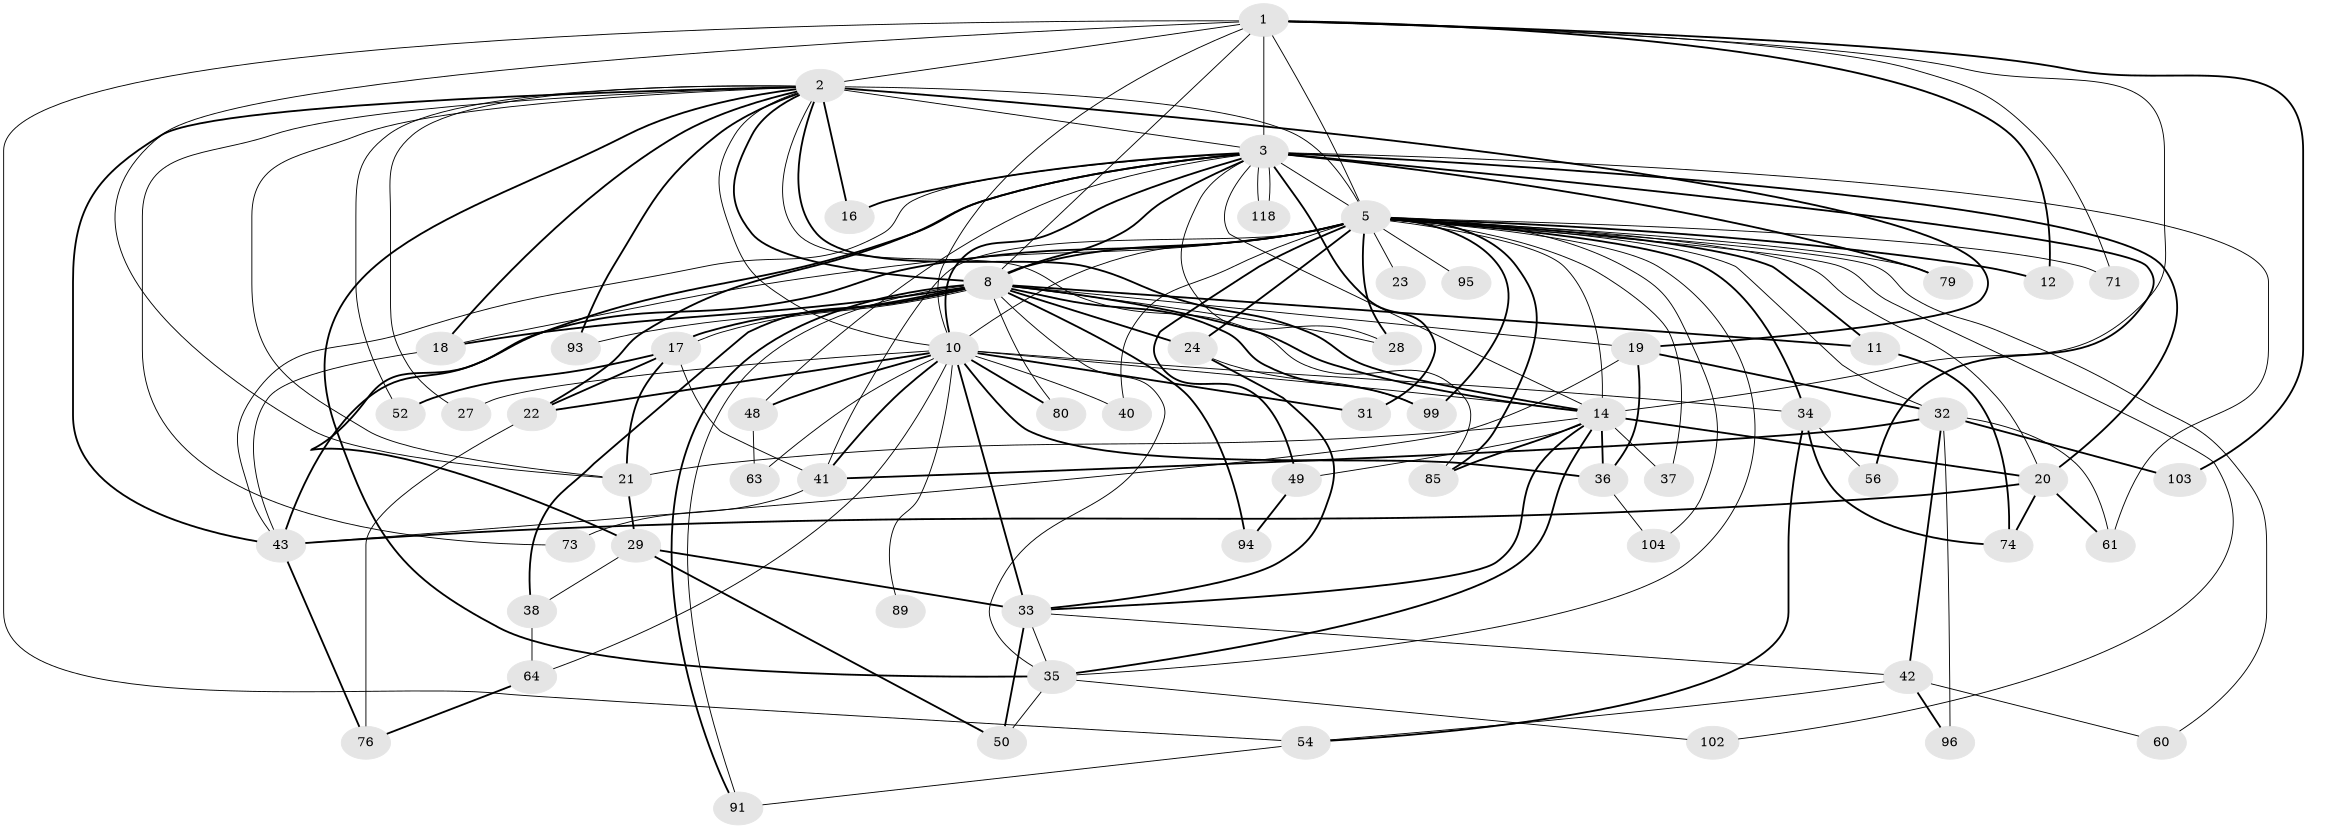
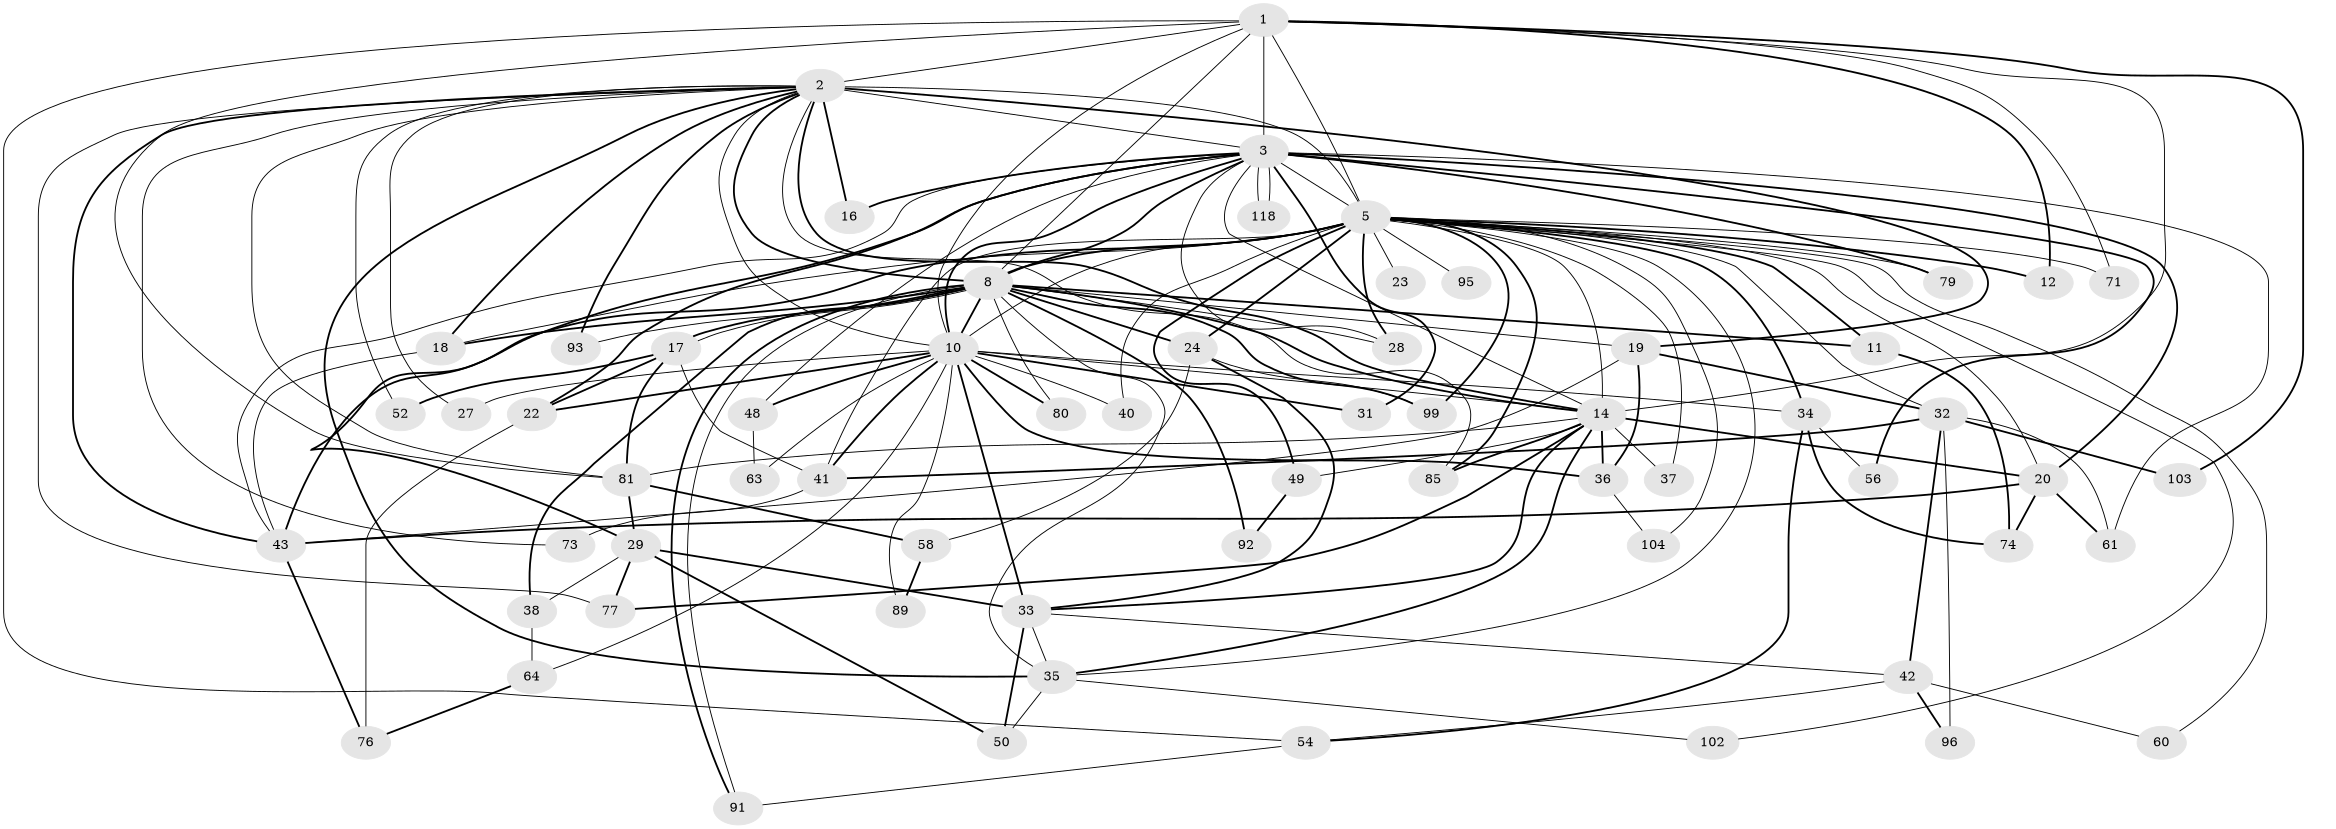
none -> (971, 316)
(627, 480) -> (627, 480)
none -> (926, 546)
(1246, 546) -> (1246, 546)
none -> (610, 611)
